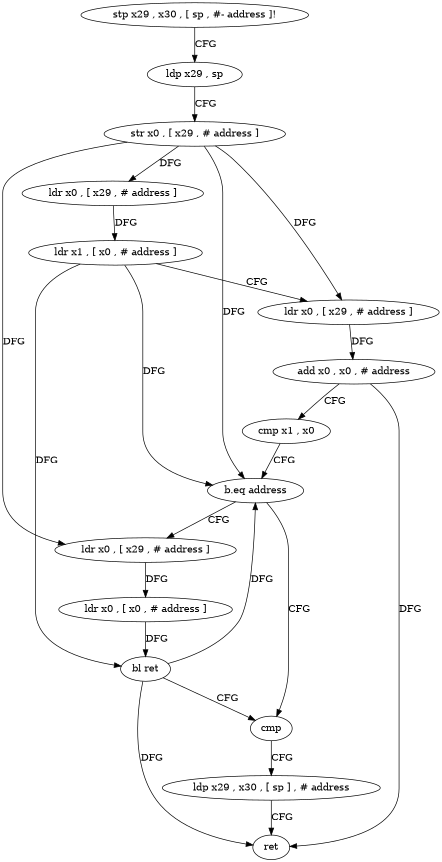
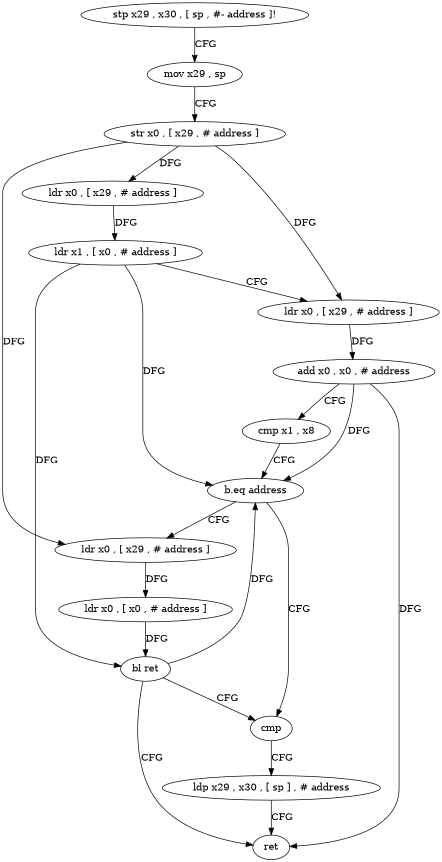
(195, 74) -> (195, 74)
(223, 310) -> (338, 442)
(286, 431) -> (286, 431)
(152, 758) -> (152, 758)
